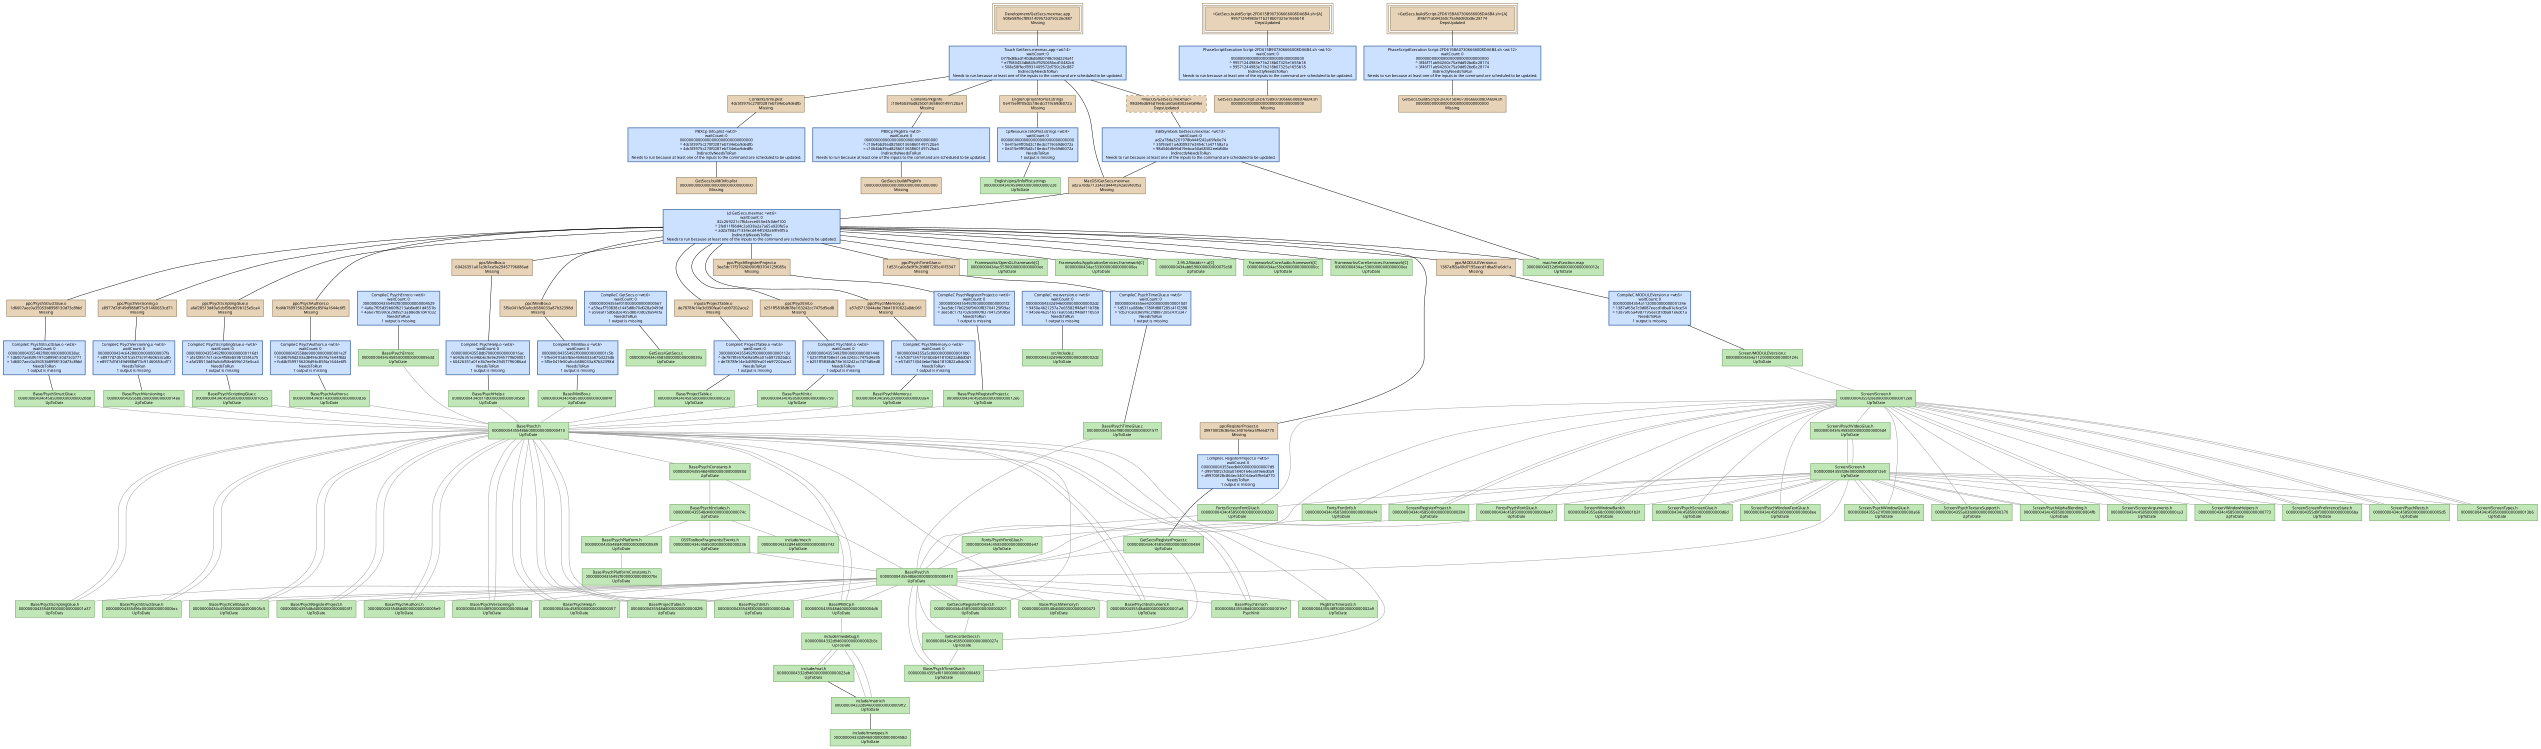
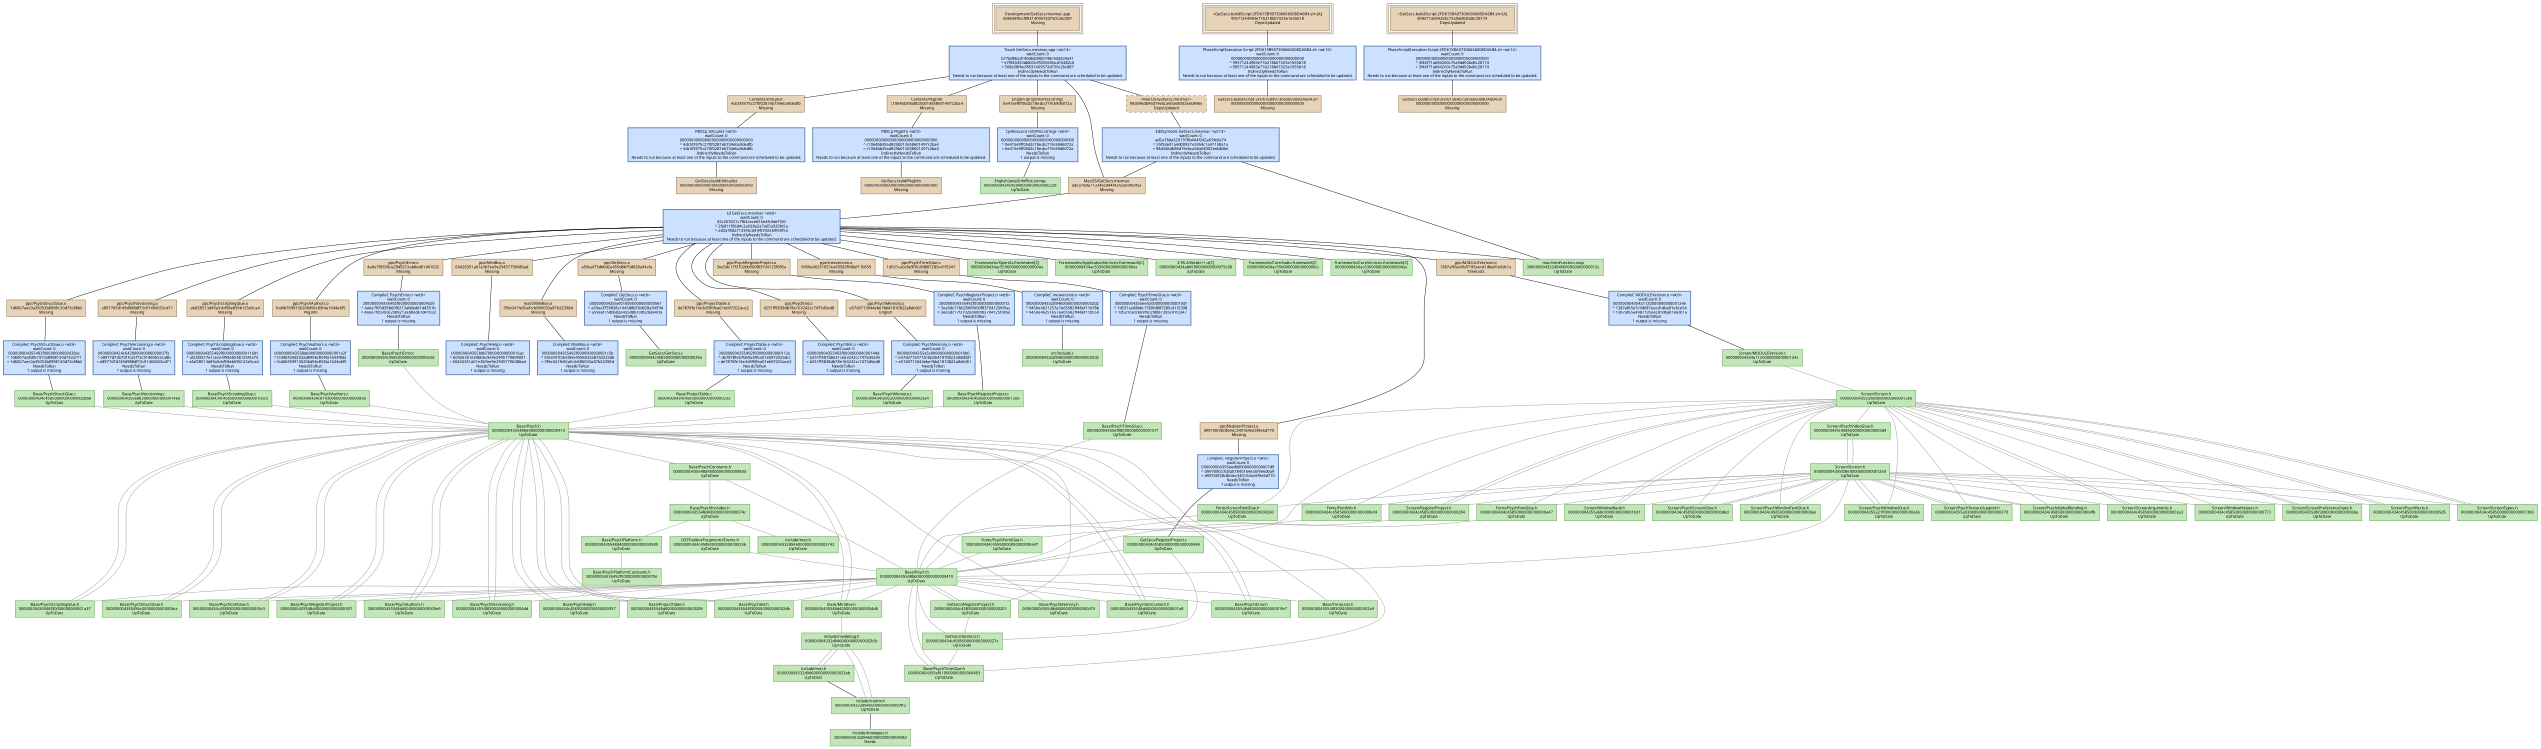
none -> (403, 267)
none -> (617, 267)
none -> (836, 267)
(1476, 267) -> (1476, 267)
(311, 308) -> (311, 308)
(538, 308) -> (538, 308)
(713, 308) -> (713, 308)
(886, 308) -> (886, 308)
(489, 399) -> none
(577, 399) -> none
(797, 399) -> none
(842, 609) -> (842, 609)
(1251, 609) -> (1251, 609)
(1338, 609) -> (1338, 609)
(870, 738) -> (870, 738)
